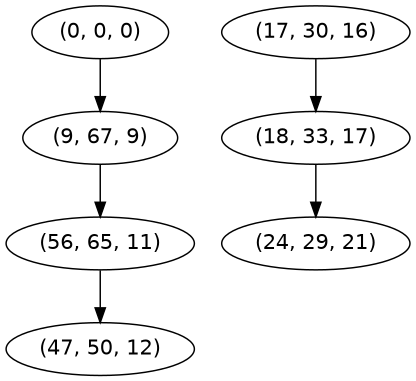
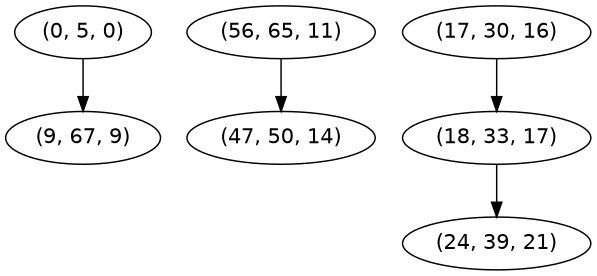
(100, 32) -> (83, 32)
(100, 183) -> none
(316, 243) -> (497, 243)
(100, 349) -> (281, 138)
